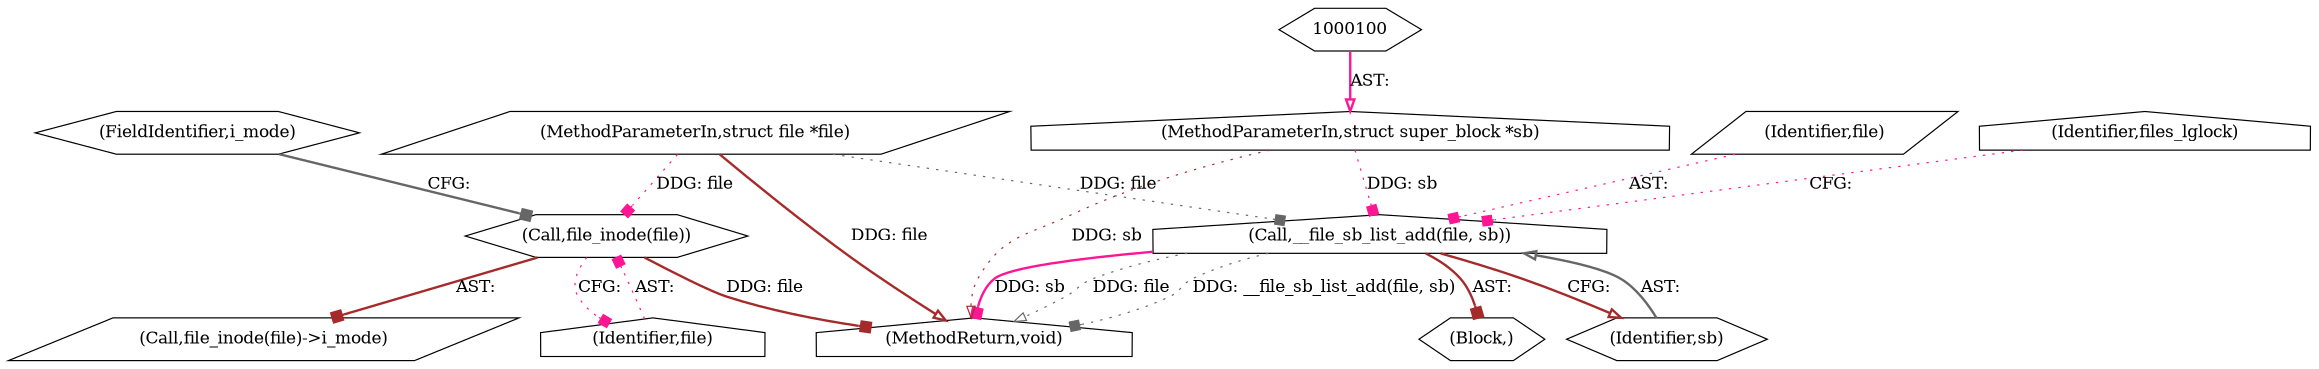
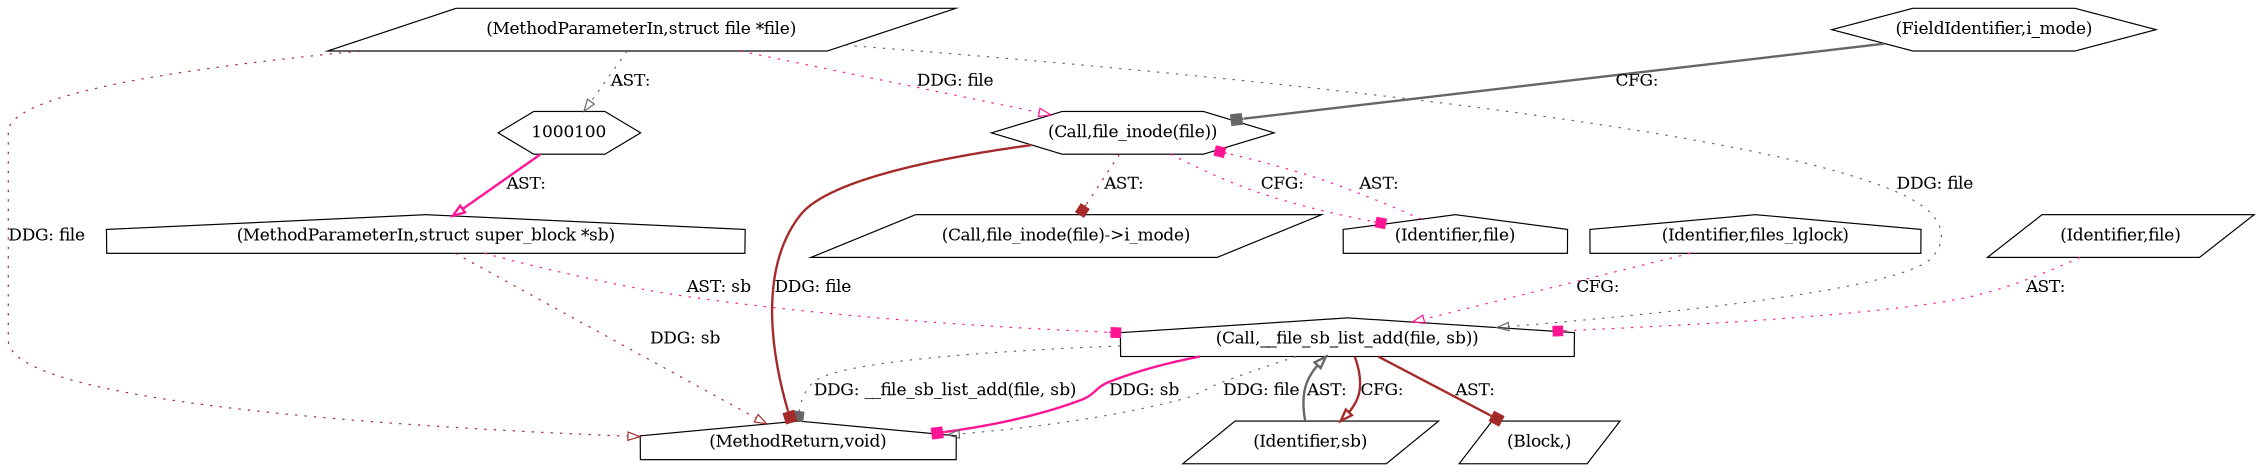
none -> (609, 76)
(655, 180) -> (890, 82)
(1402, 184) -> (719, 288)
(1759, 185) -> (1557, 286)
(1053, 187) -> (1633, 130)
(825, 238) -> (28, 363)
(441, 286) -> (1103, 179)
(1482, 339) -> (1540, 442)
(1667, 339) -> (1311, 442)
